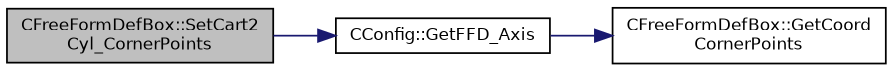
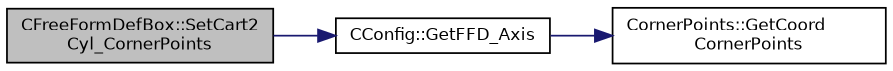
(749, 36) -> (749, 36)
